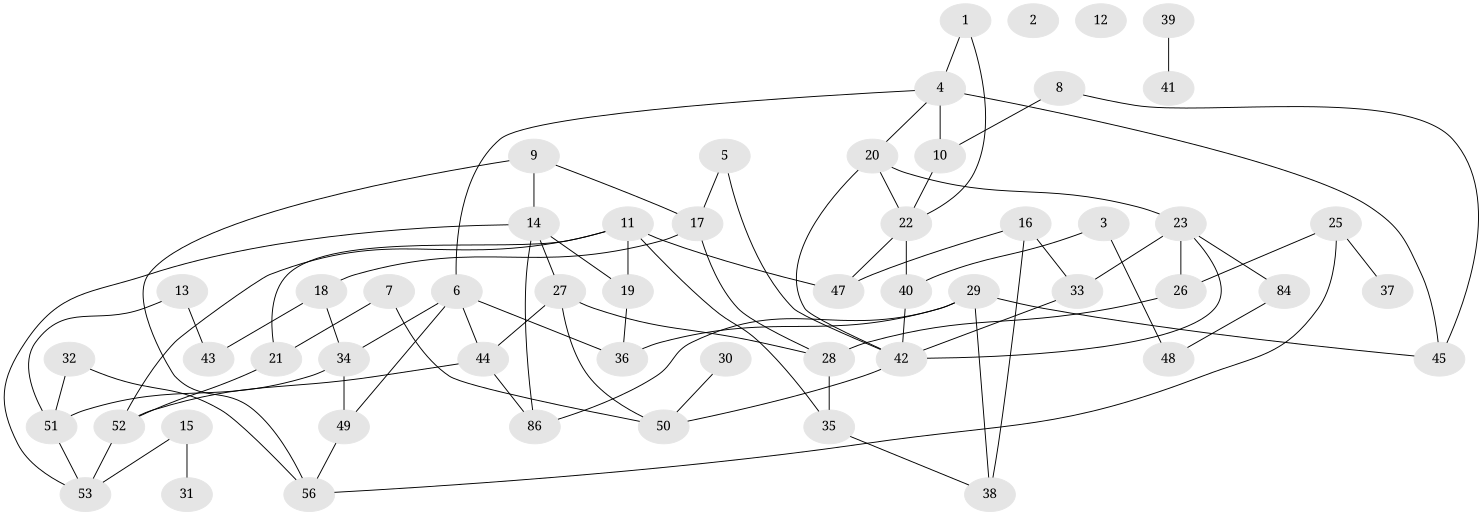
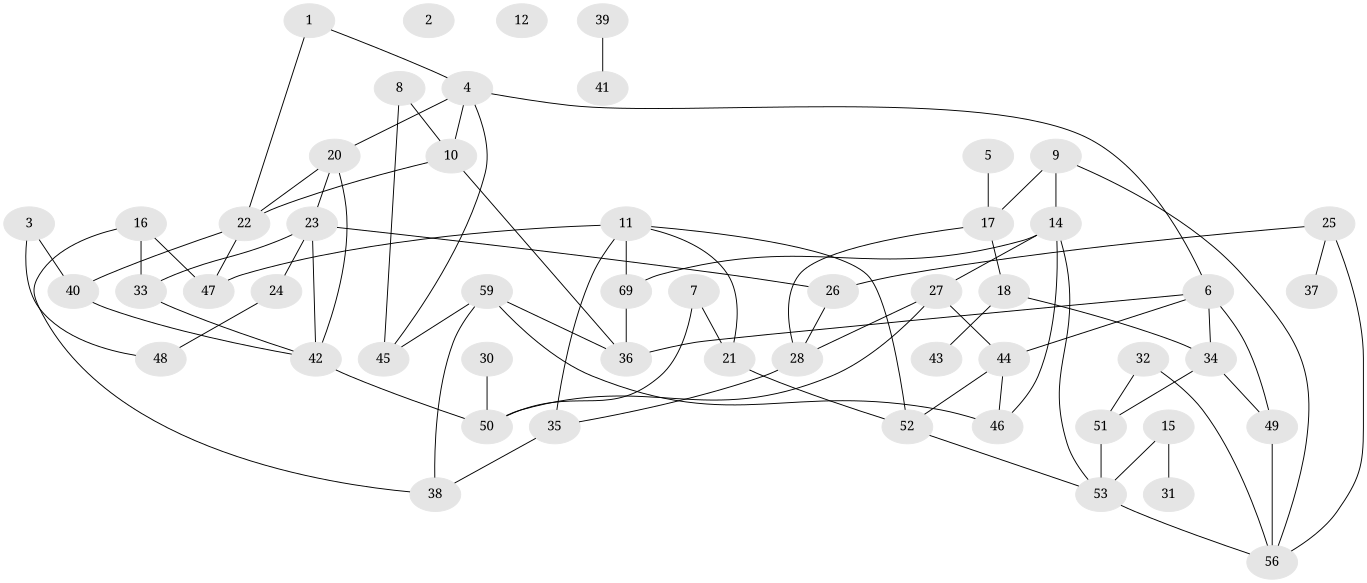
none -> (539, 258)
(776, 287) -> none
(182, 291) -> none
(628, 291) -> (626, 291)
(974, 291) -> (487, 291)
(1284, 291) -> (276, 291)
(535, 427) -> (998, 427)
none -> (1185, 531)
